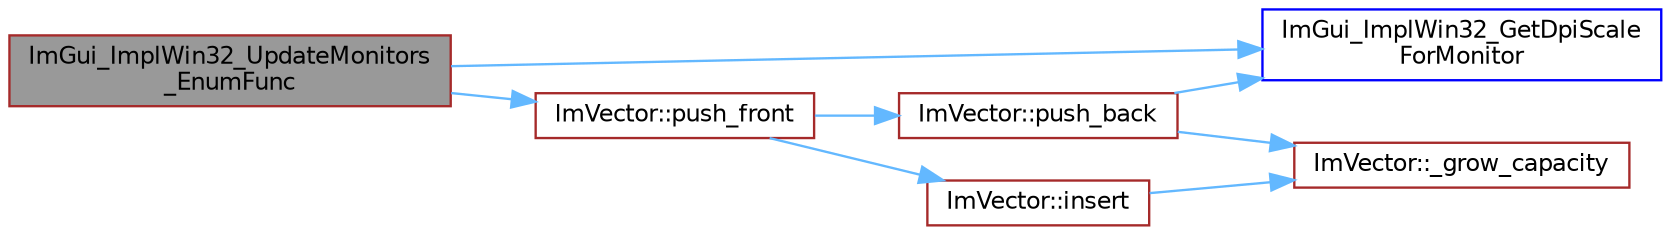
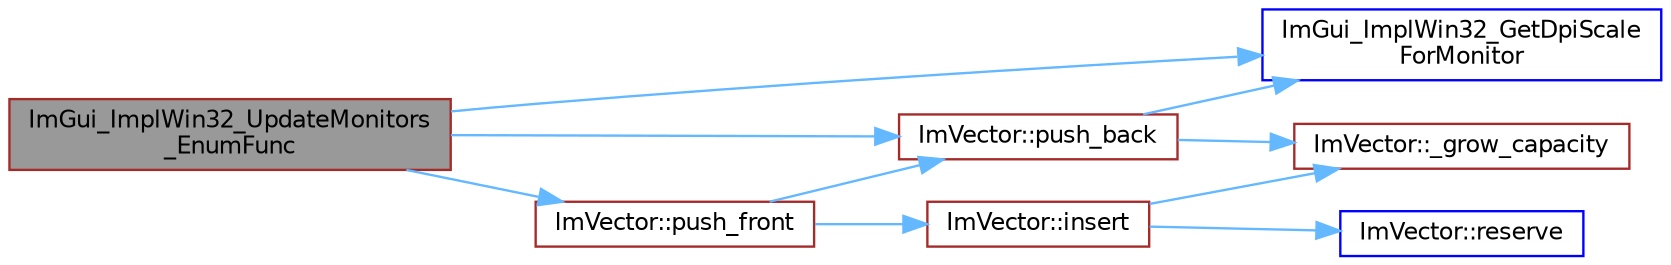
none -> (663, 136)
none -> (1462, 234)
